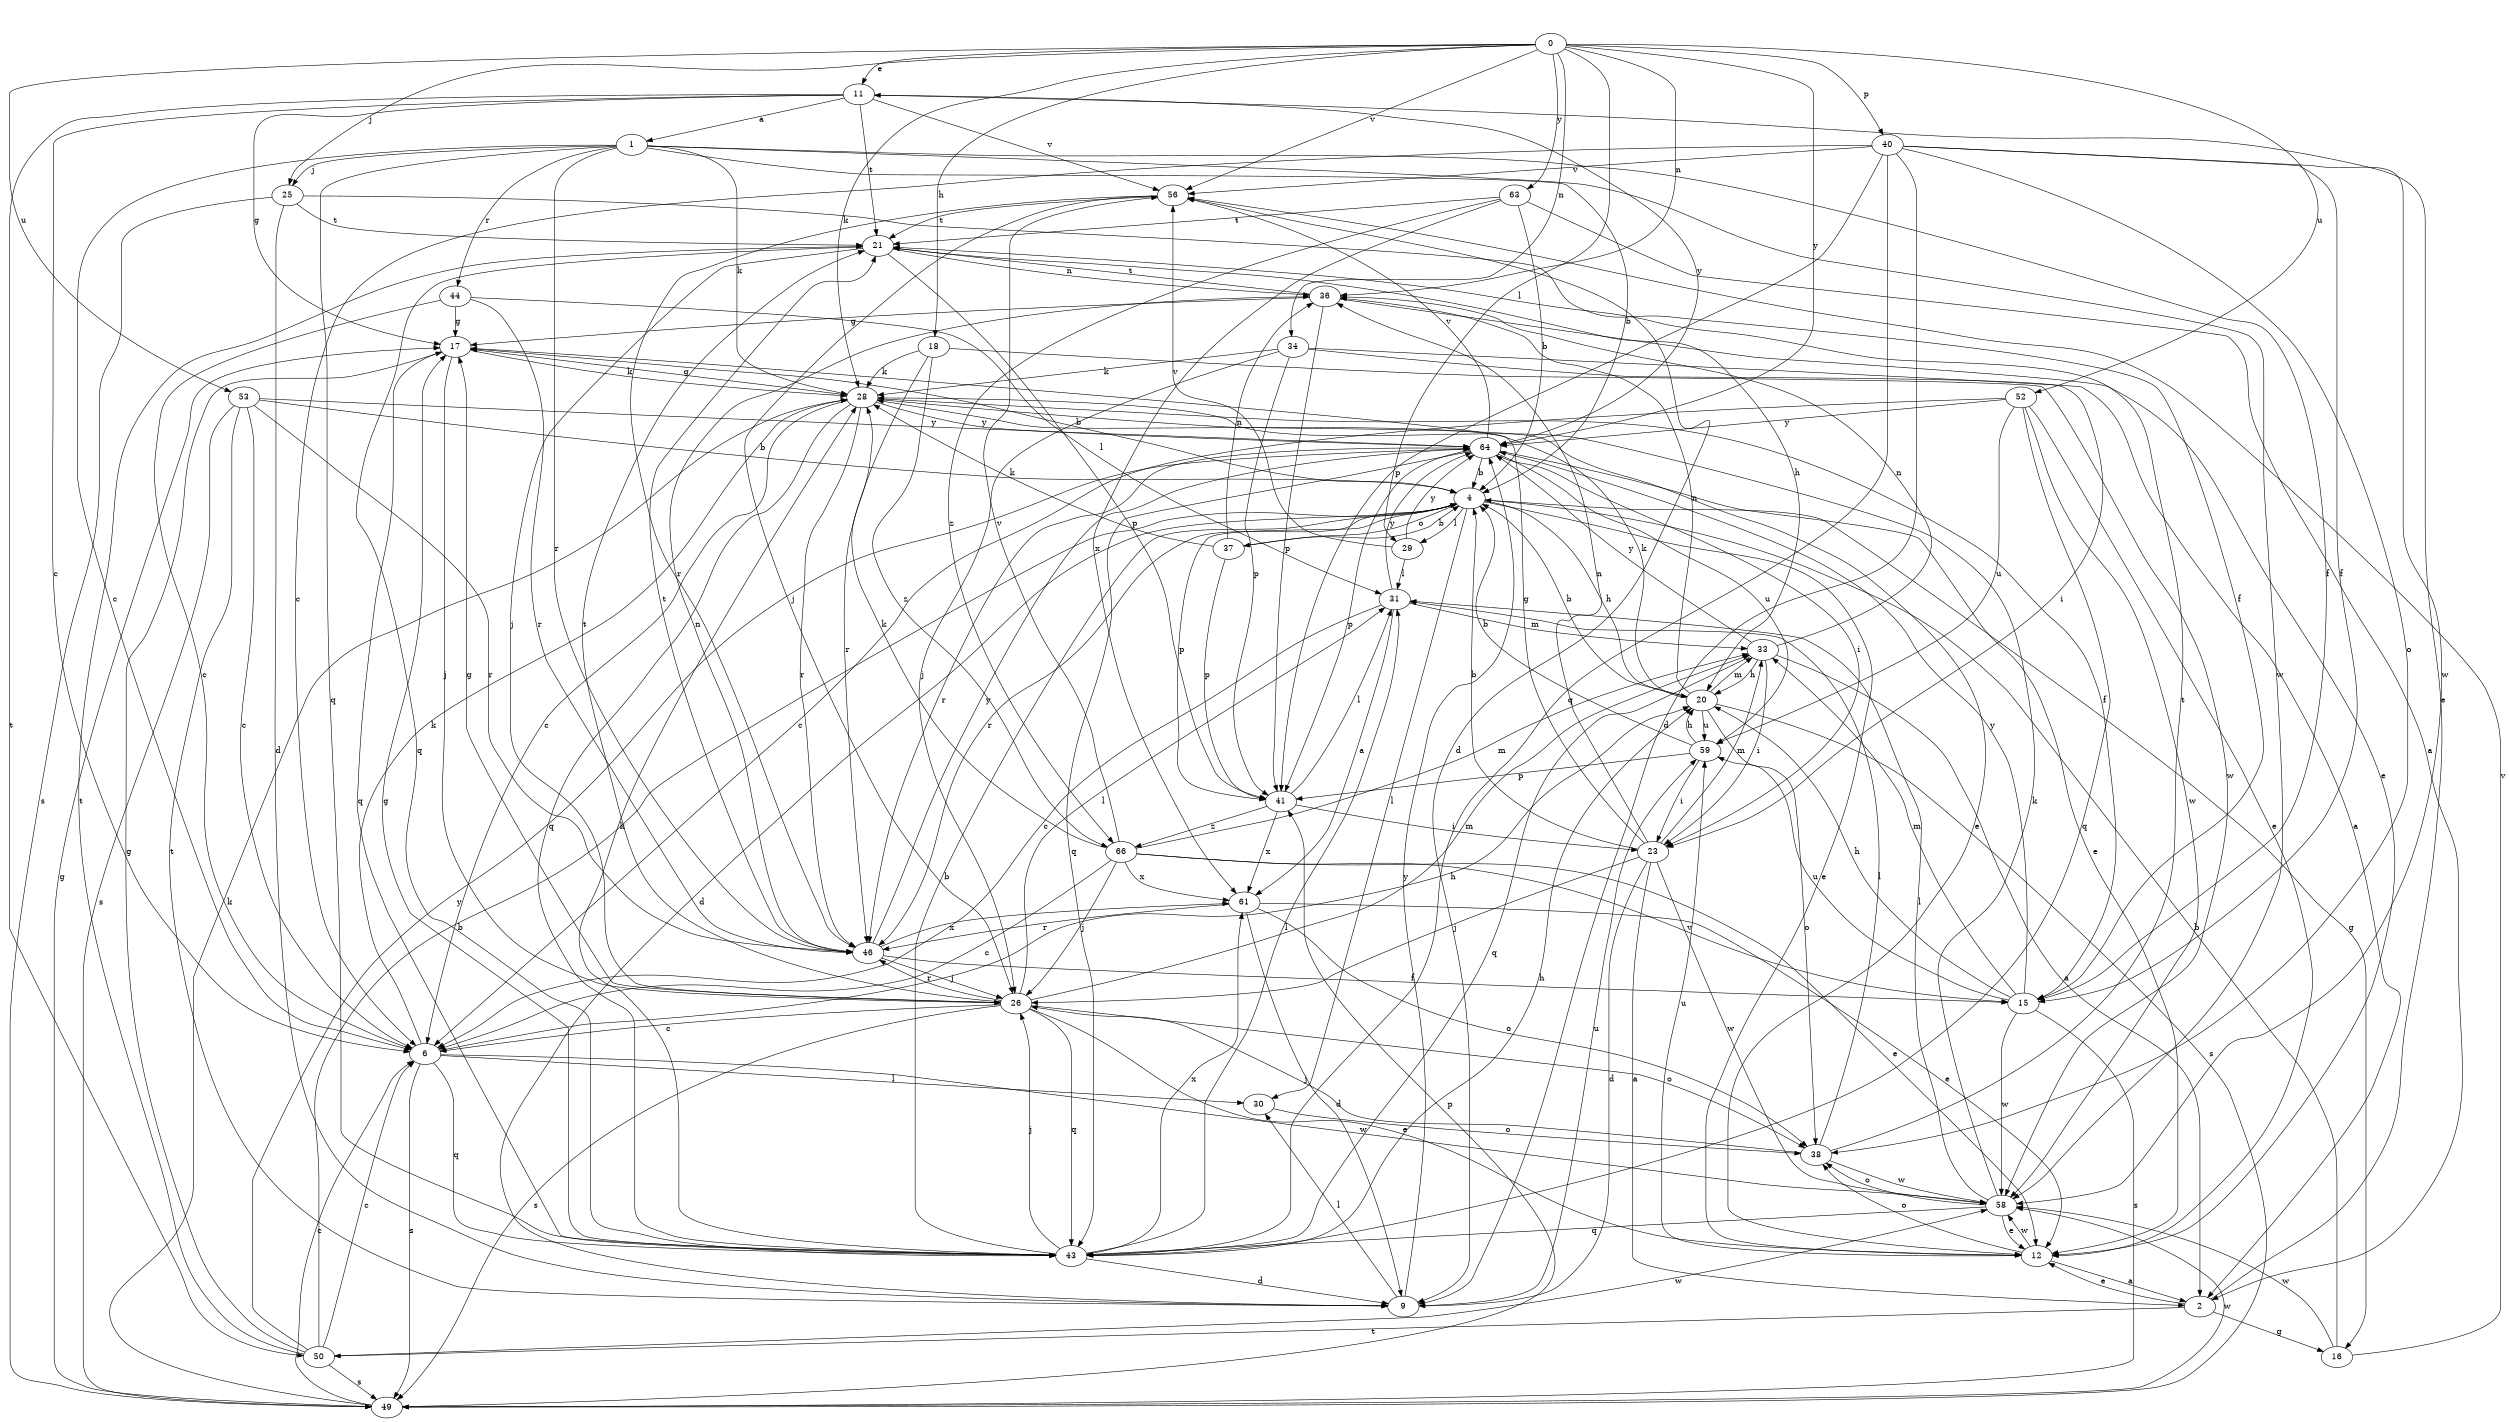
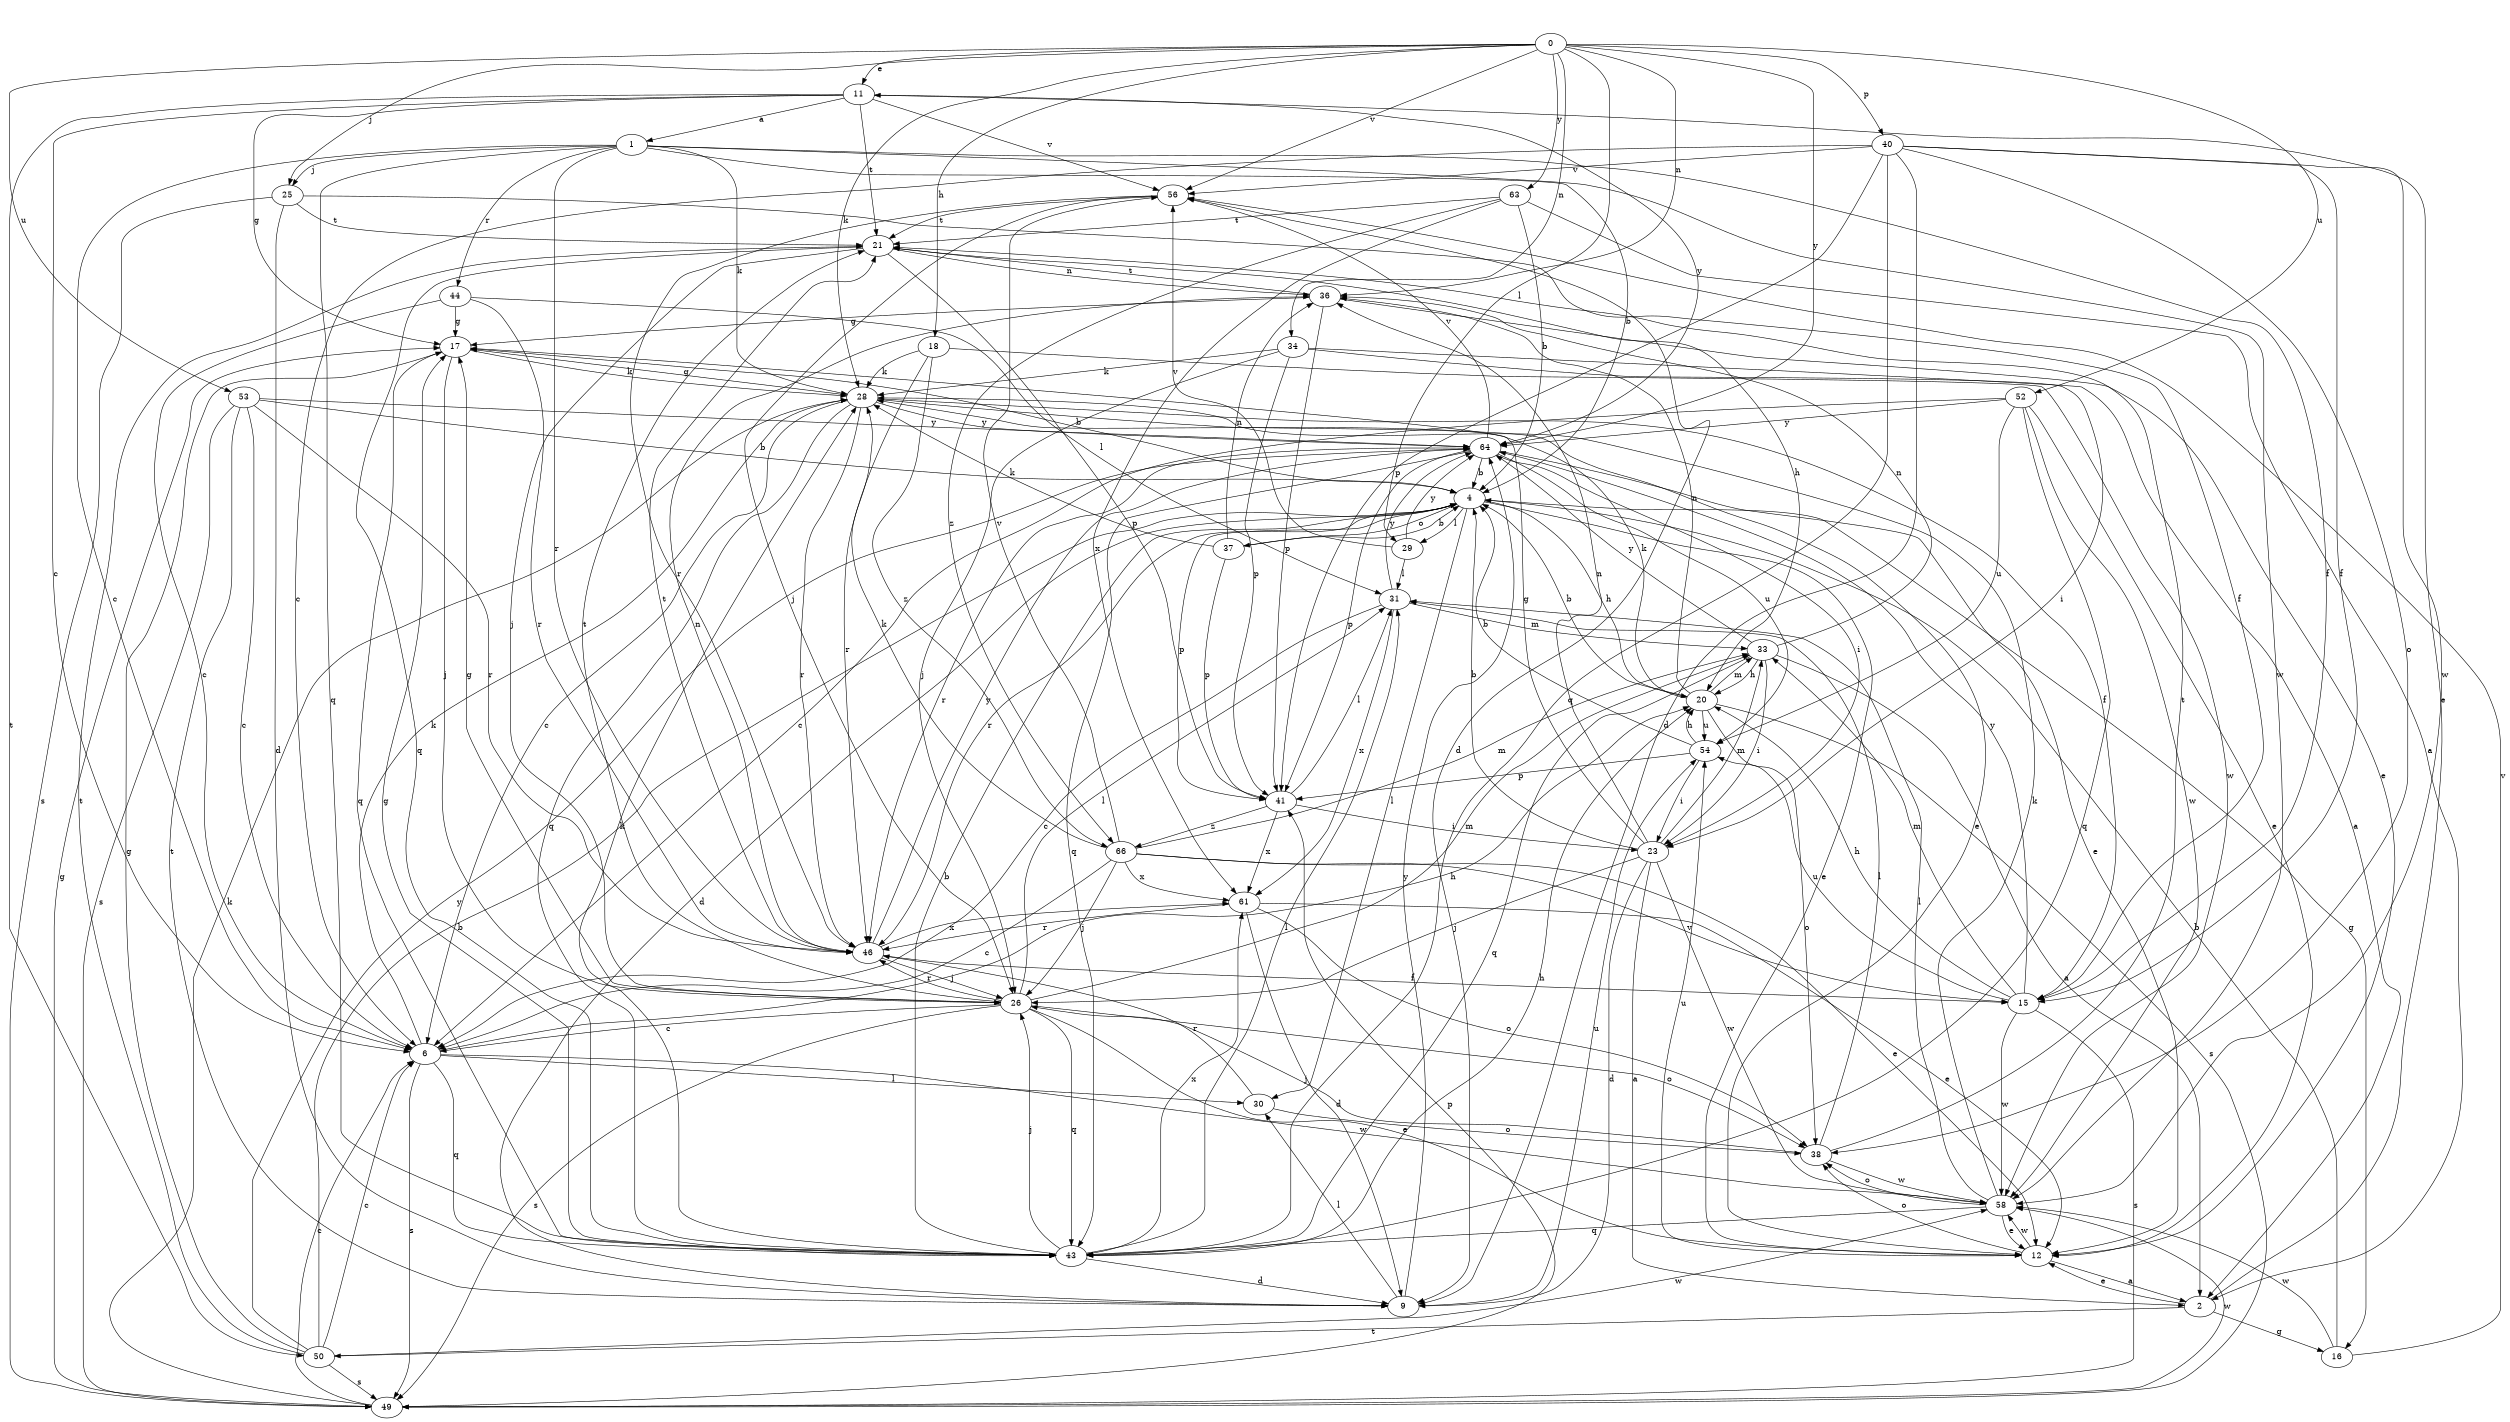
(1362, 751) -> (1362, 751)
(1705, 751) -> (1705, 751)
none -> (1086, 994)
